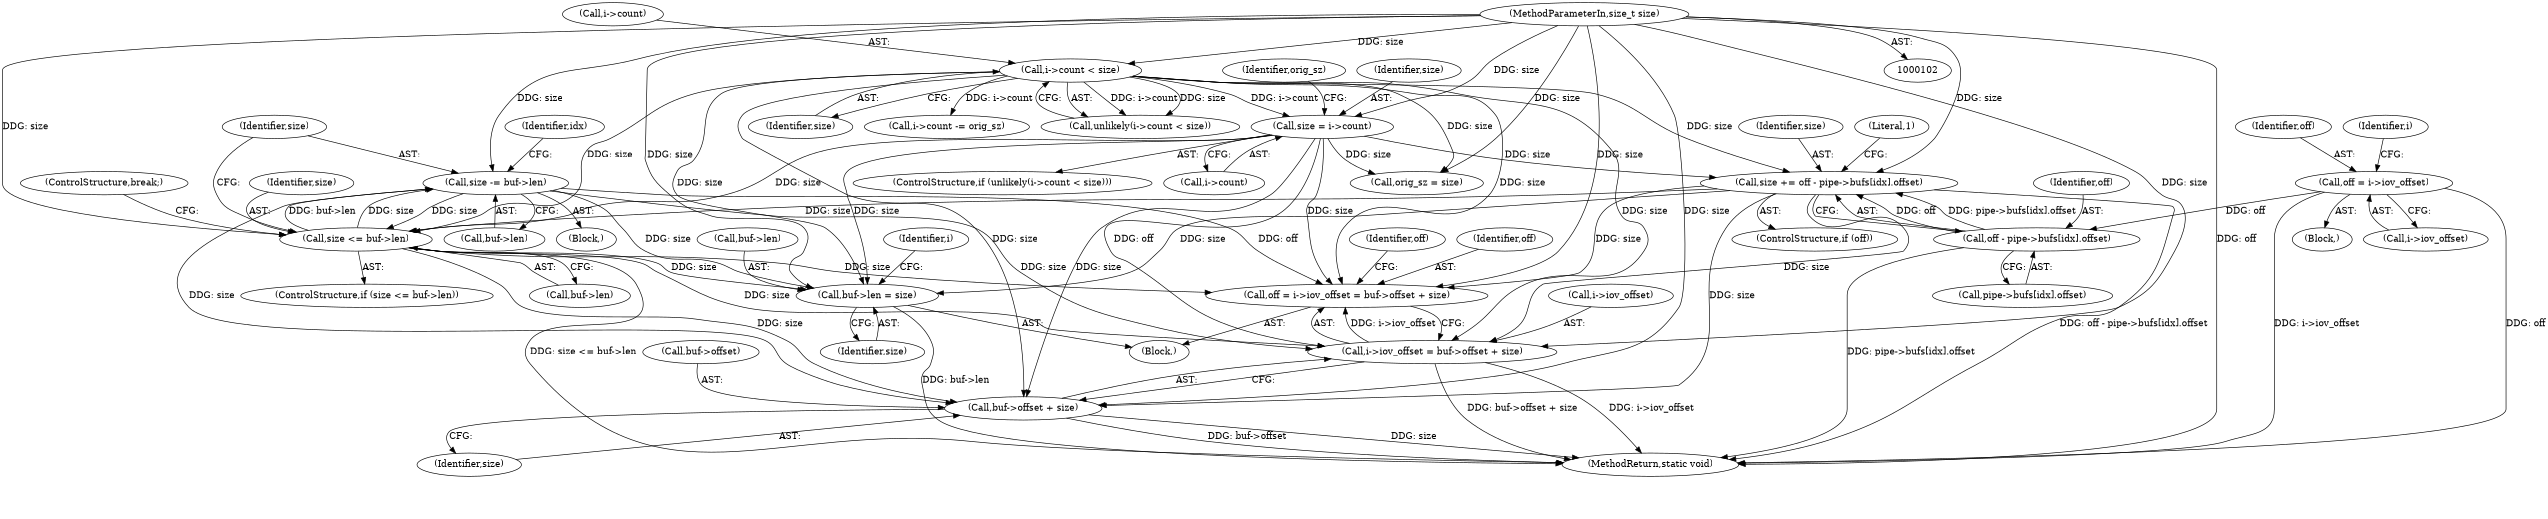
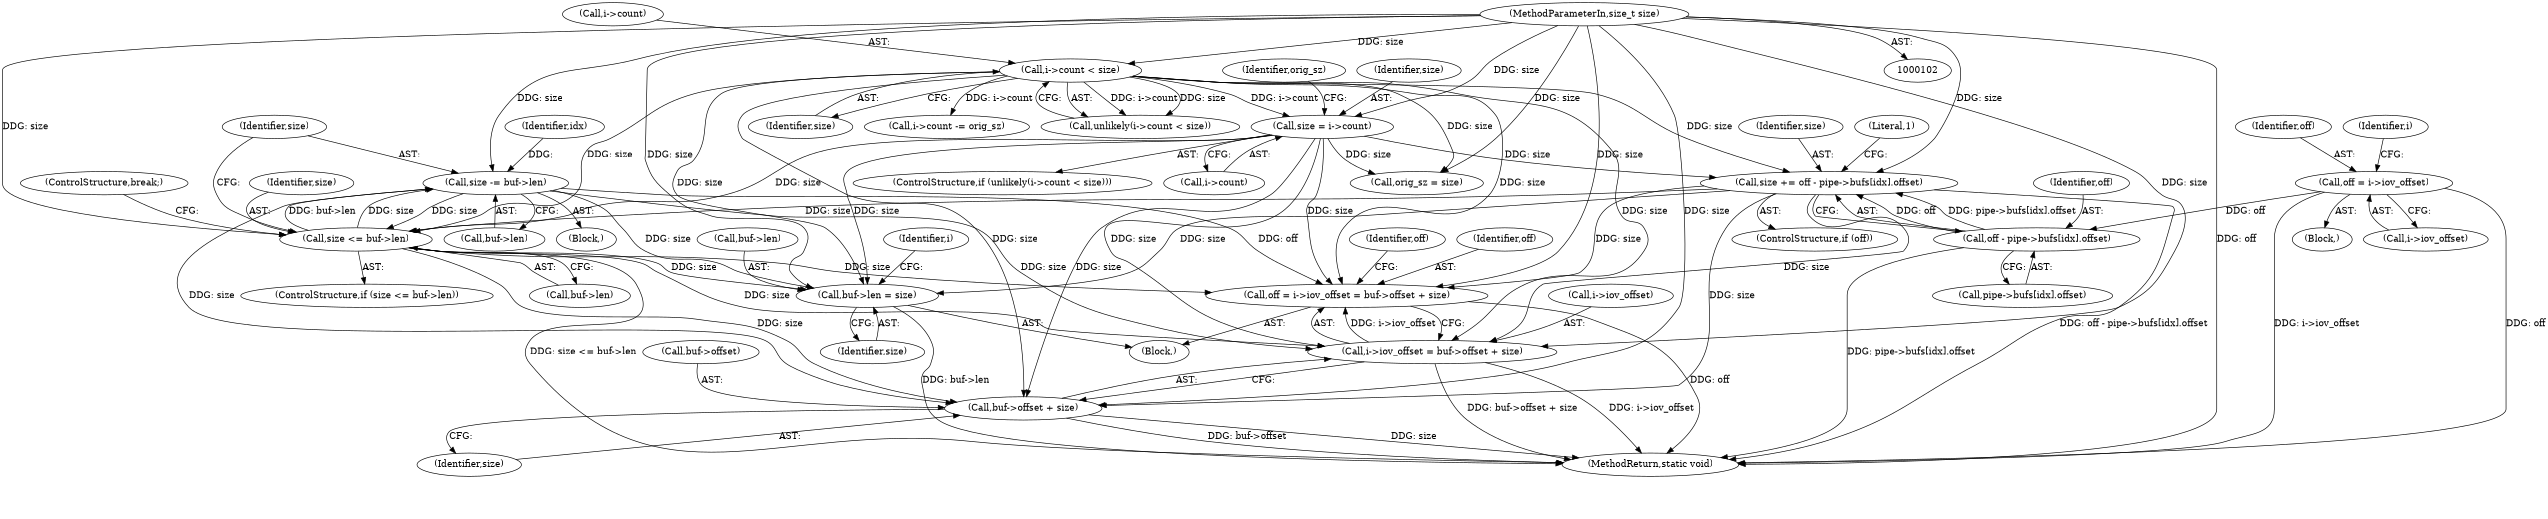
(542, 155) -> (542, 155)
(1134, 239) -> (1134, 239)
none -> (1626, 332)
